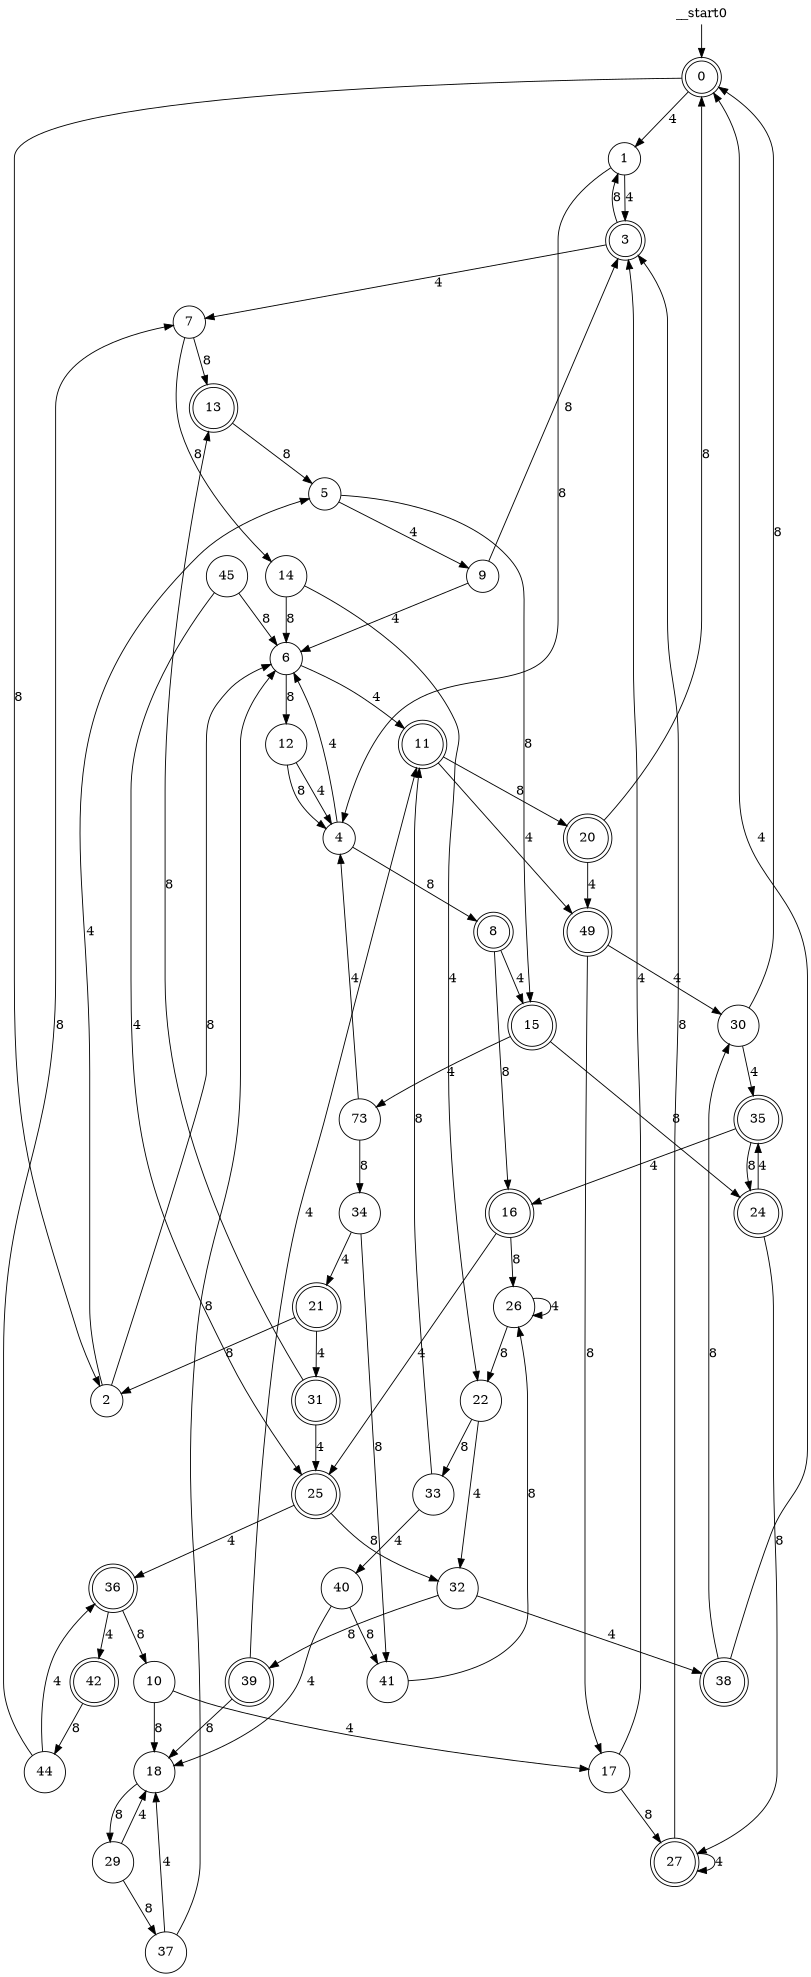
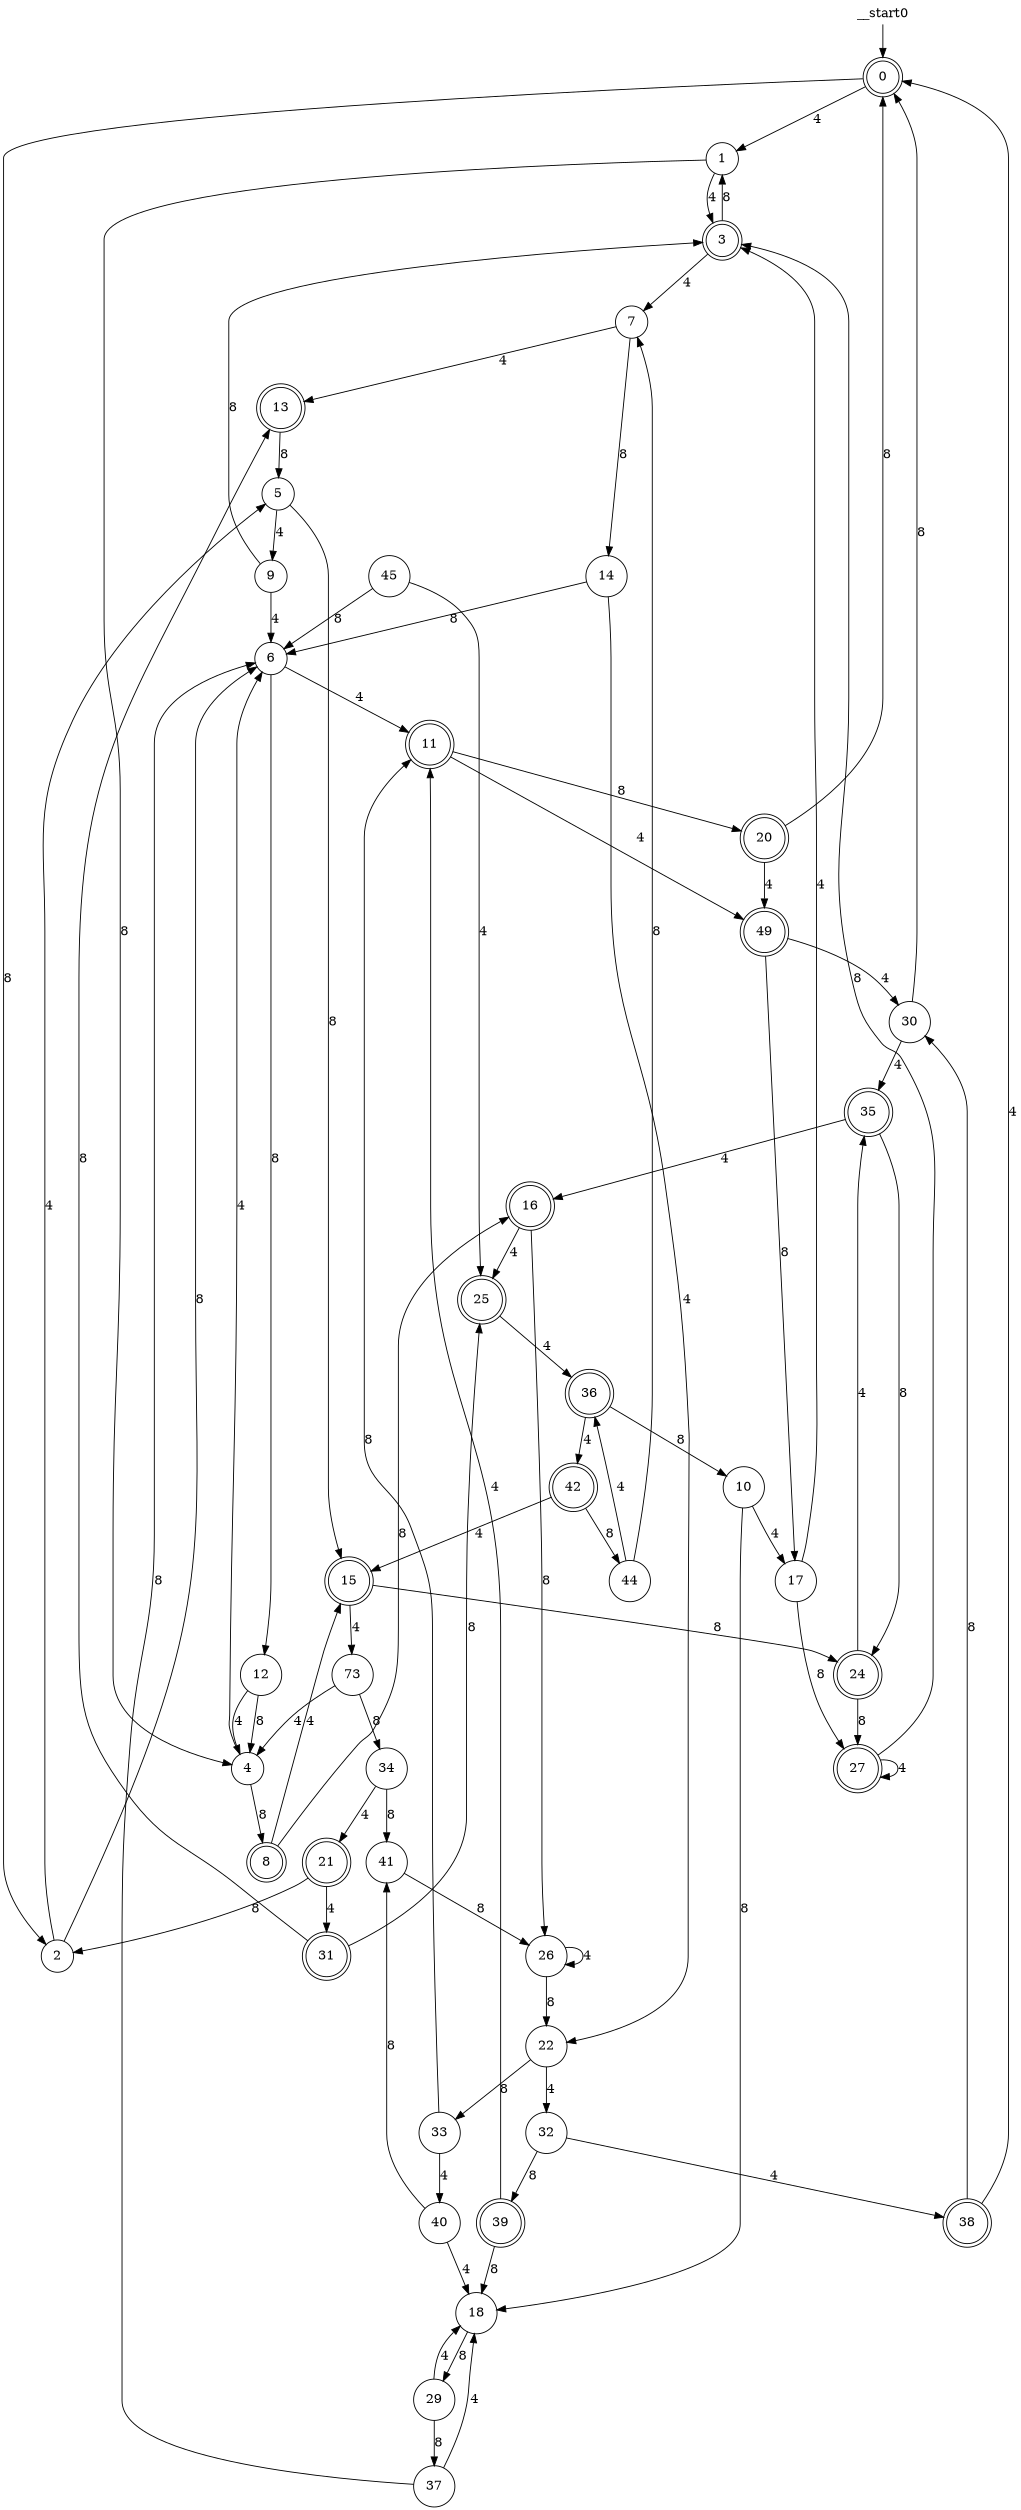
(207, 361) -> (503, 361)
(320, 1448) -> (472, 1628)
none -> (461, 1534)
(371, 1549) -> none
